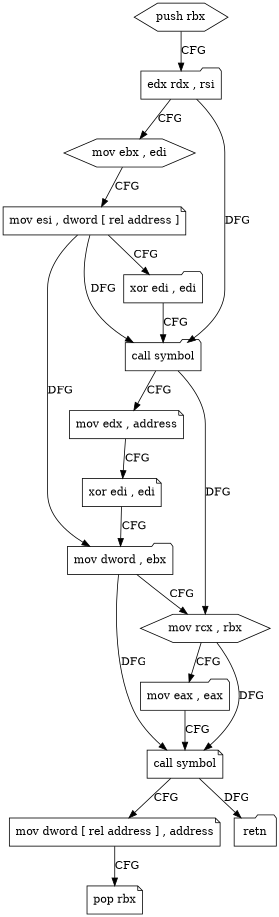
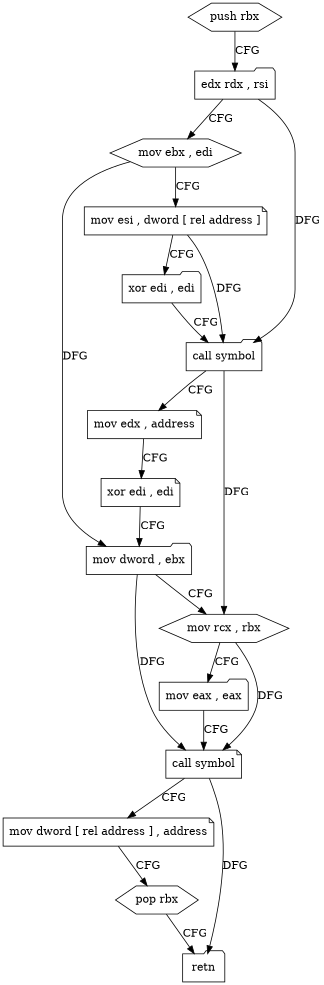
(48, 391) -> (62, 341)
(115, 900) -> (157, 900)
none -> (178, 931)
